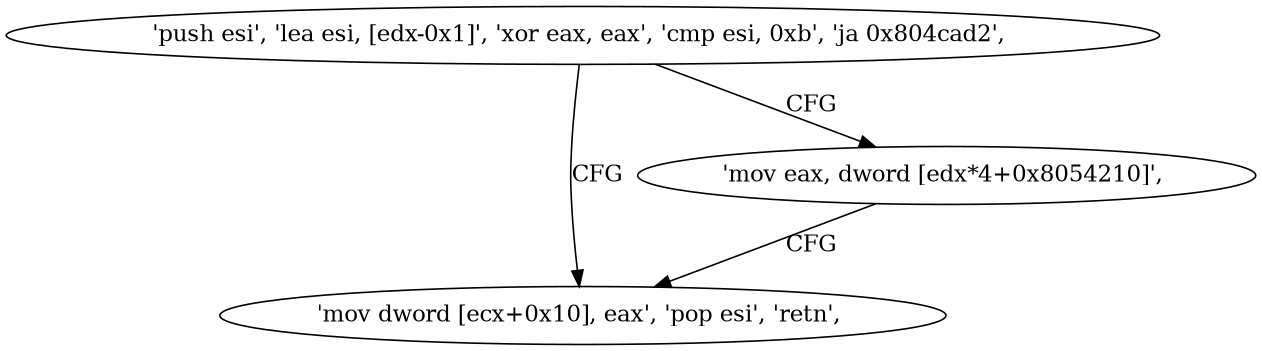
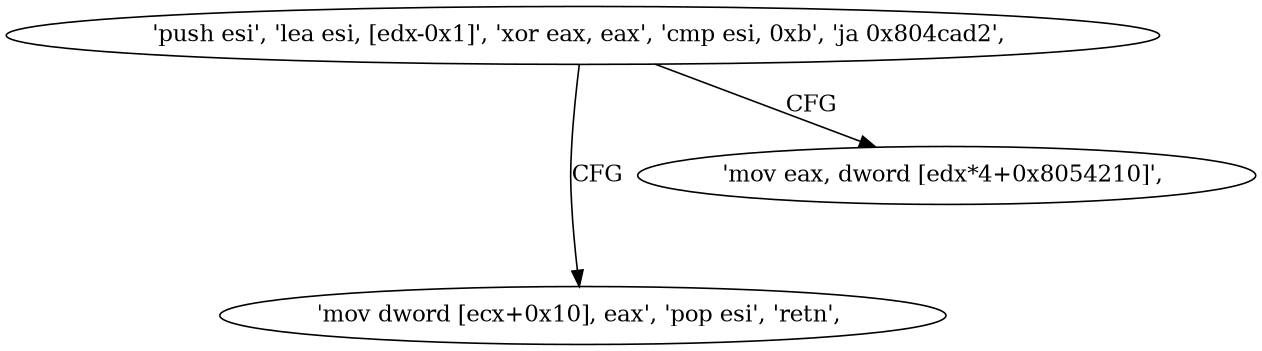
(773, 242) -> none
